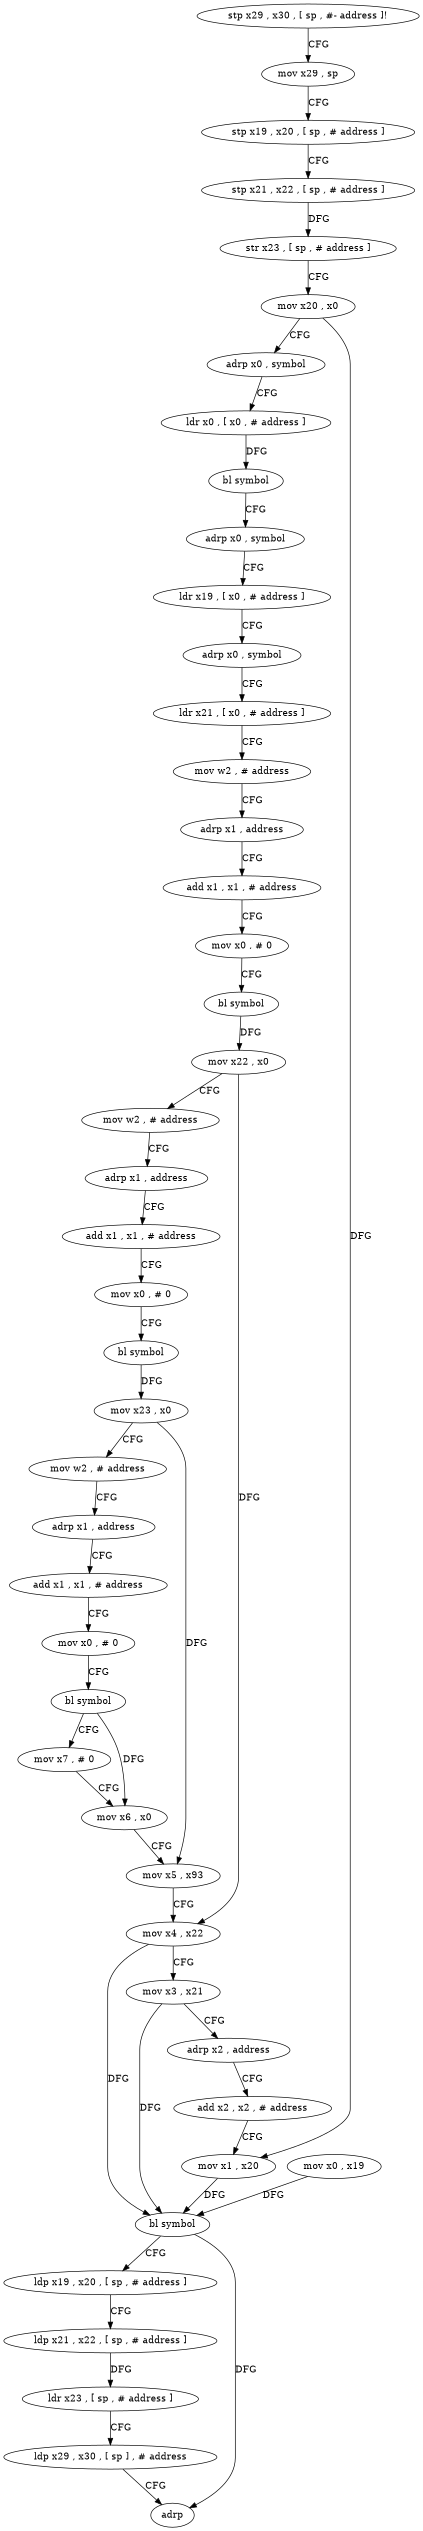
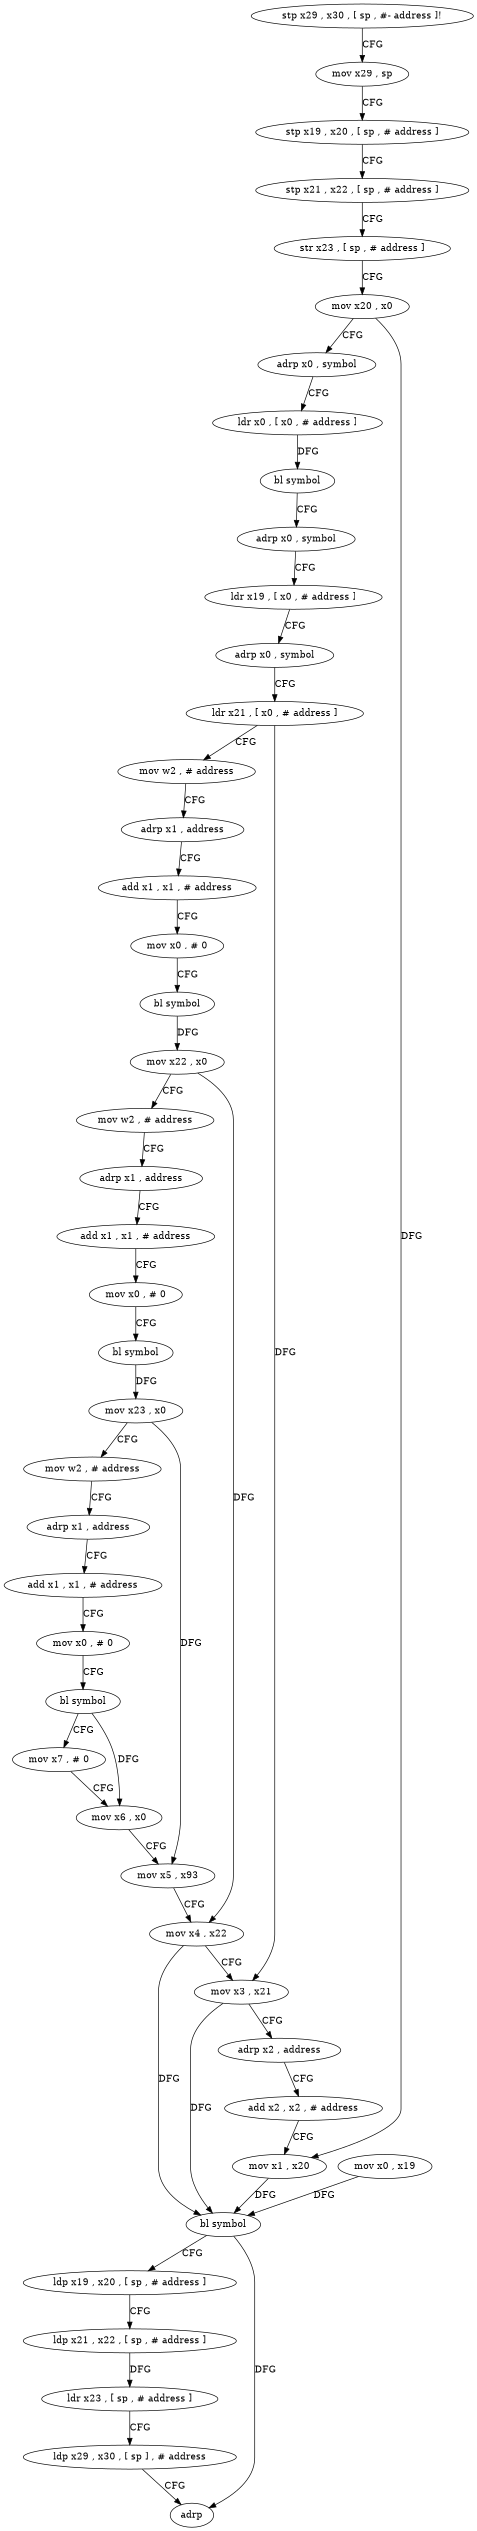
(319, 219) -> (373, 219)
none -> (275, 1353)
